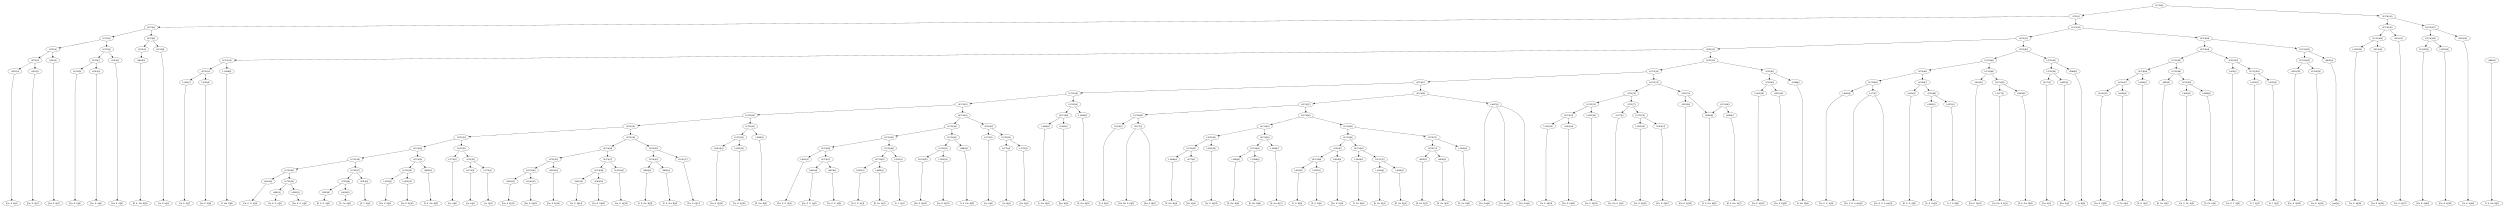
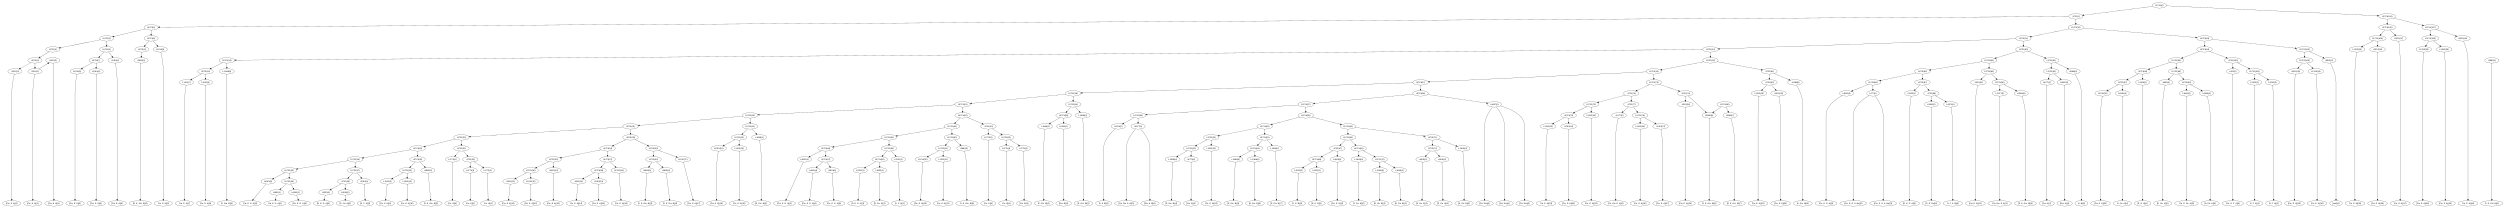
(53, 54) -> (43, 66)
